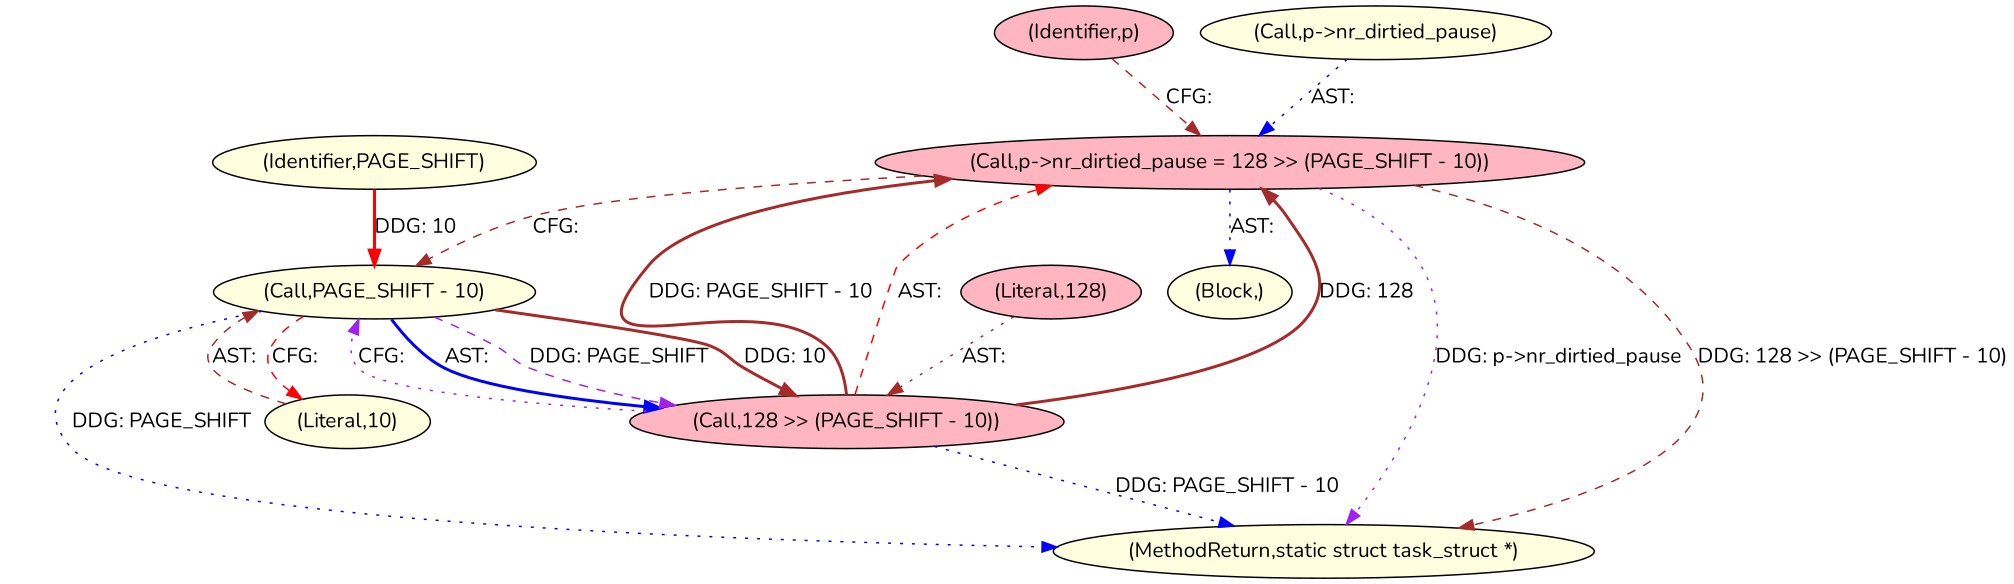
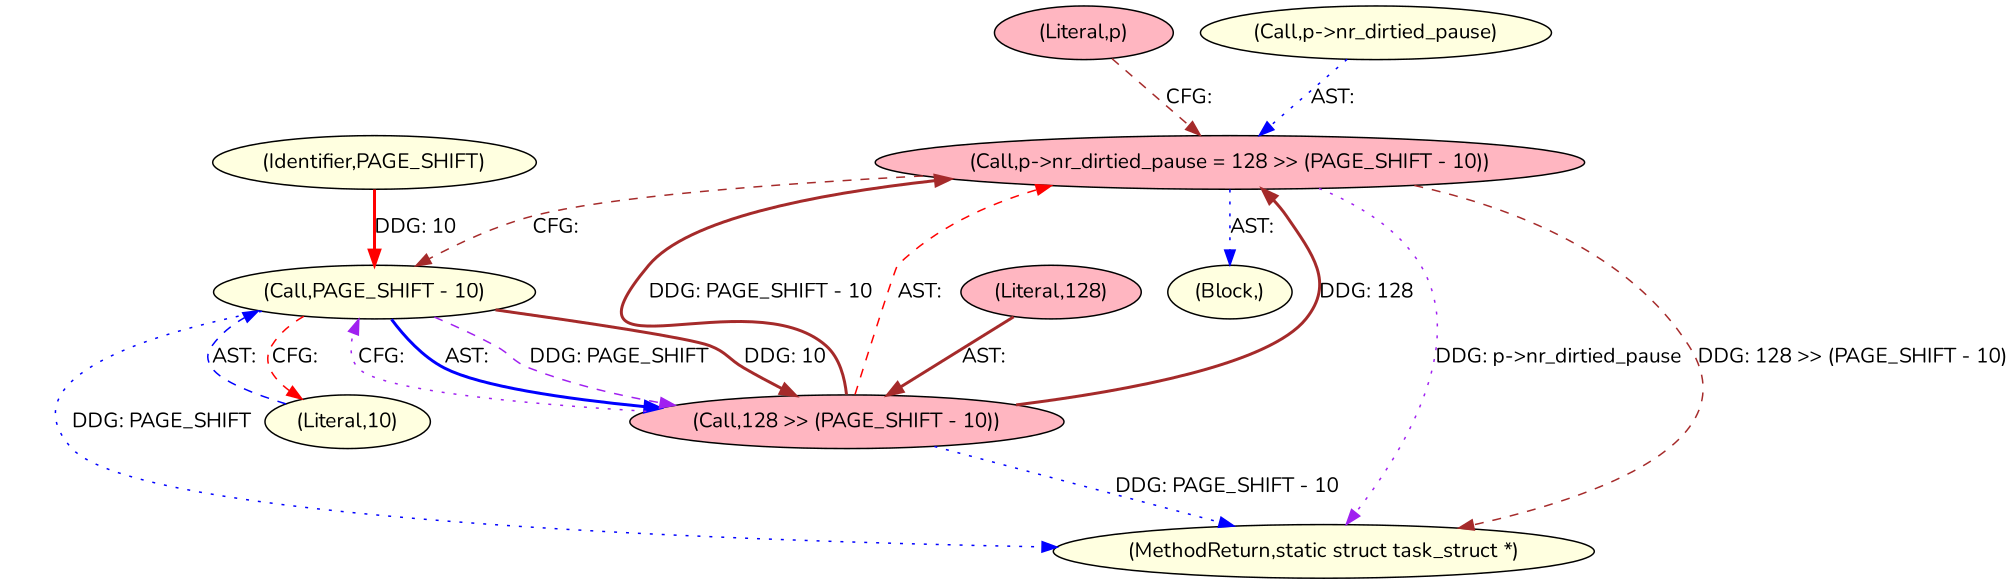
(1084, 33) -> (1084, 33)
(957, 352) -> (957, 352)
(217, 374) -> (217, 374)
